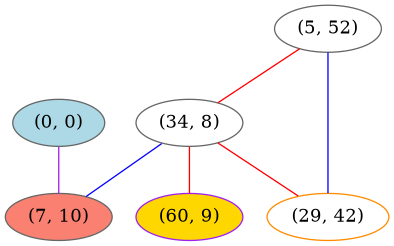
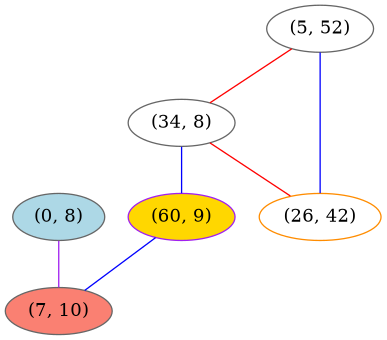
(59, 123) -> (59, 217)
(124, 170) -> (120, 264)
(189, 170) -> (182, 170)
(328, 217) -> (320, 217)
